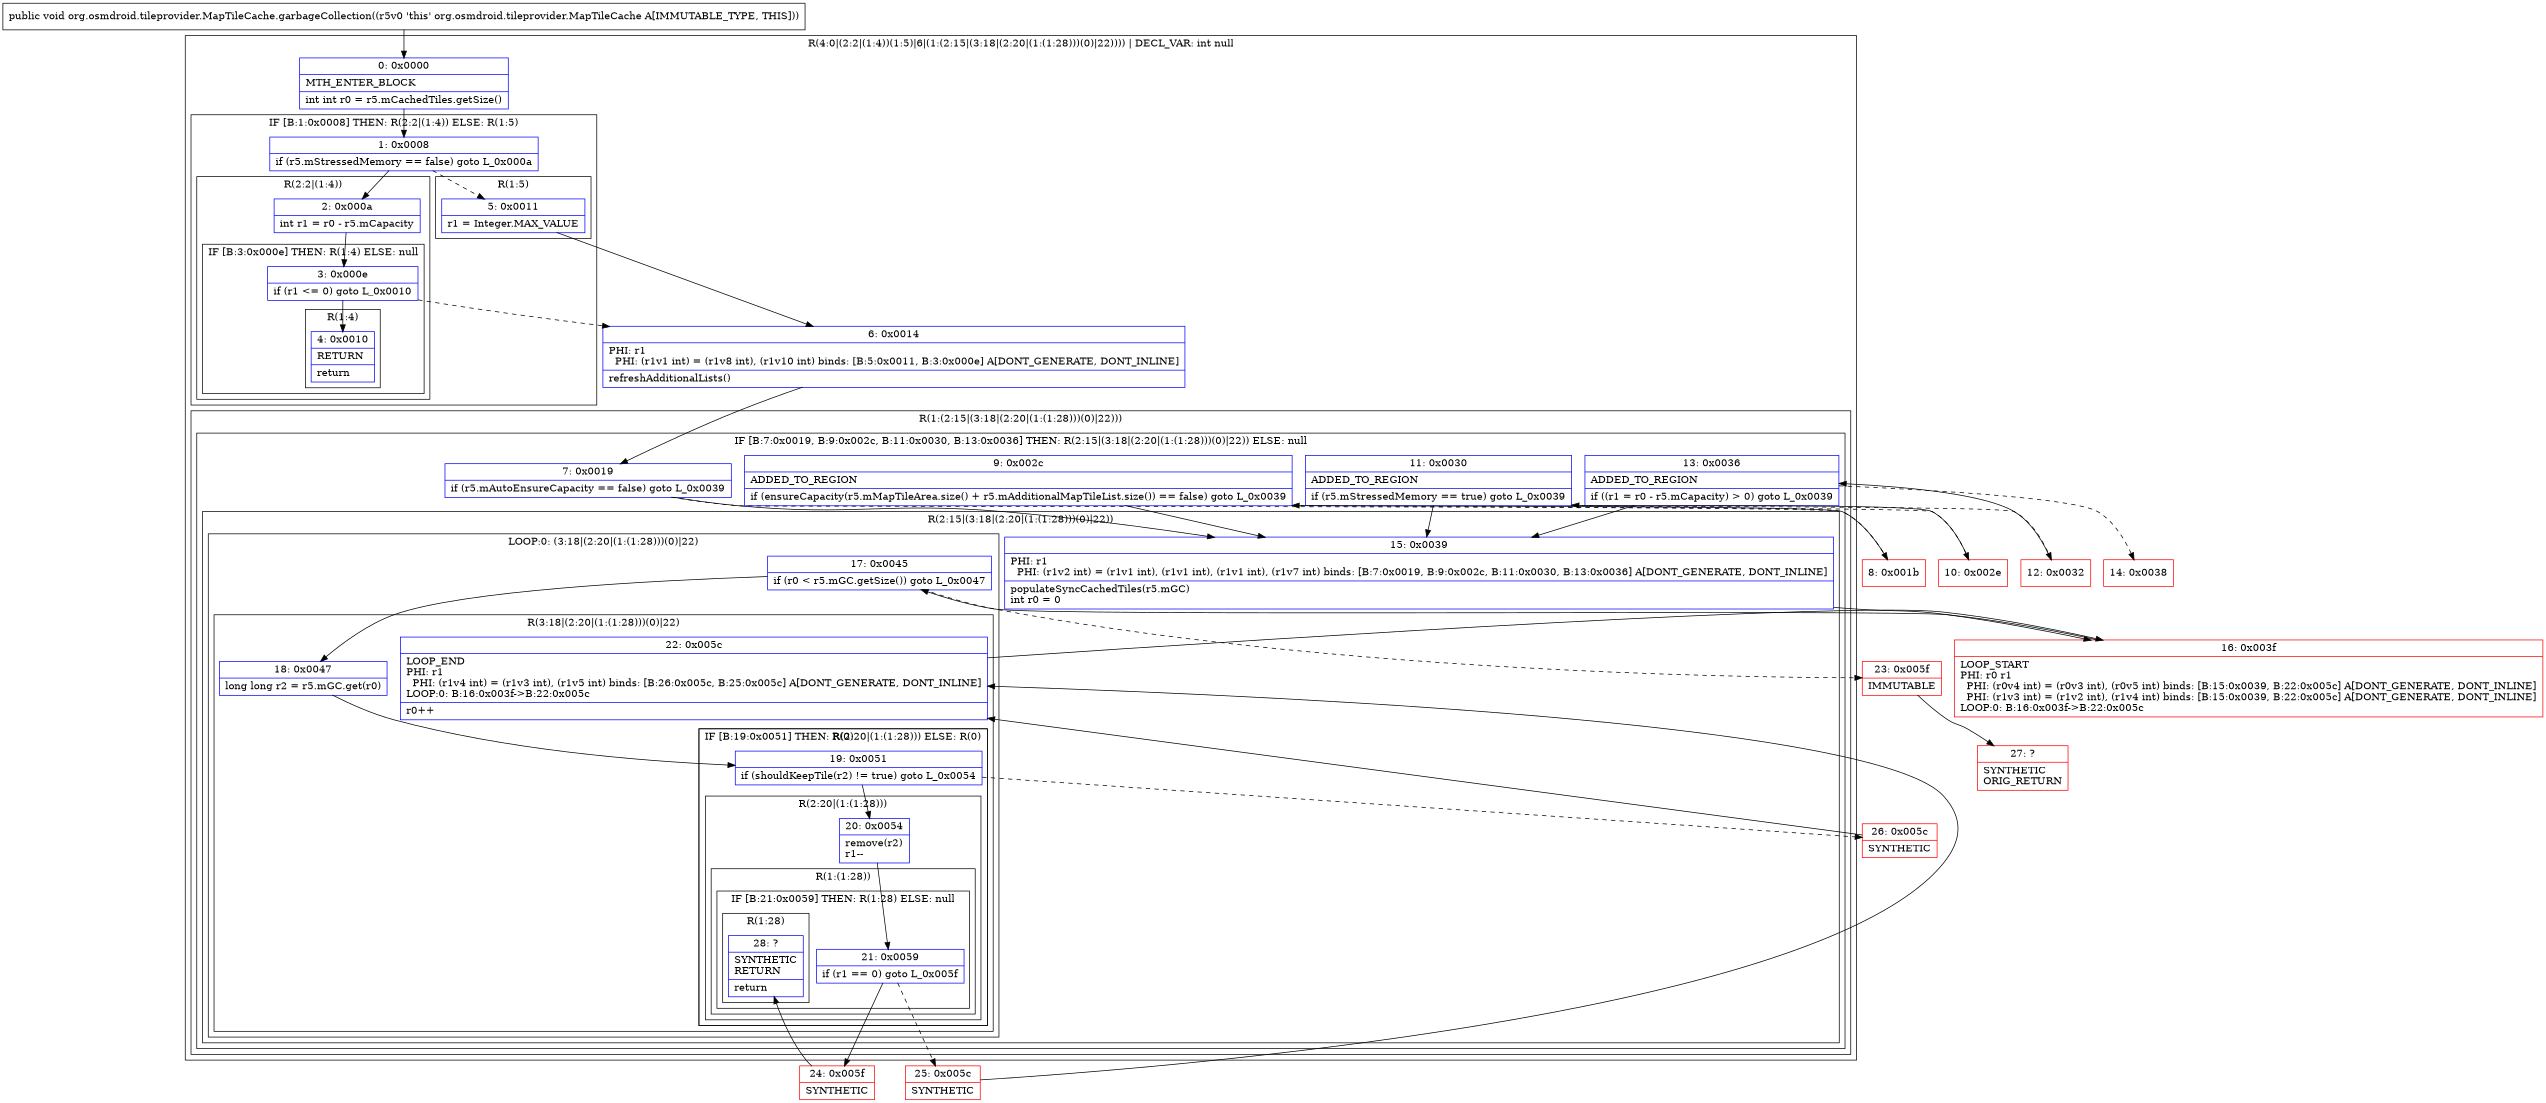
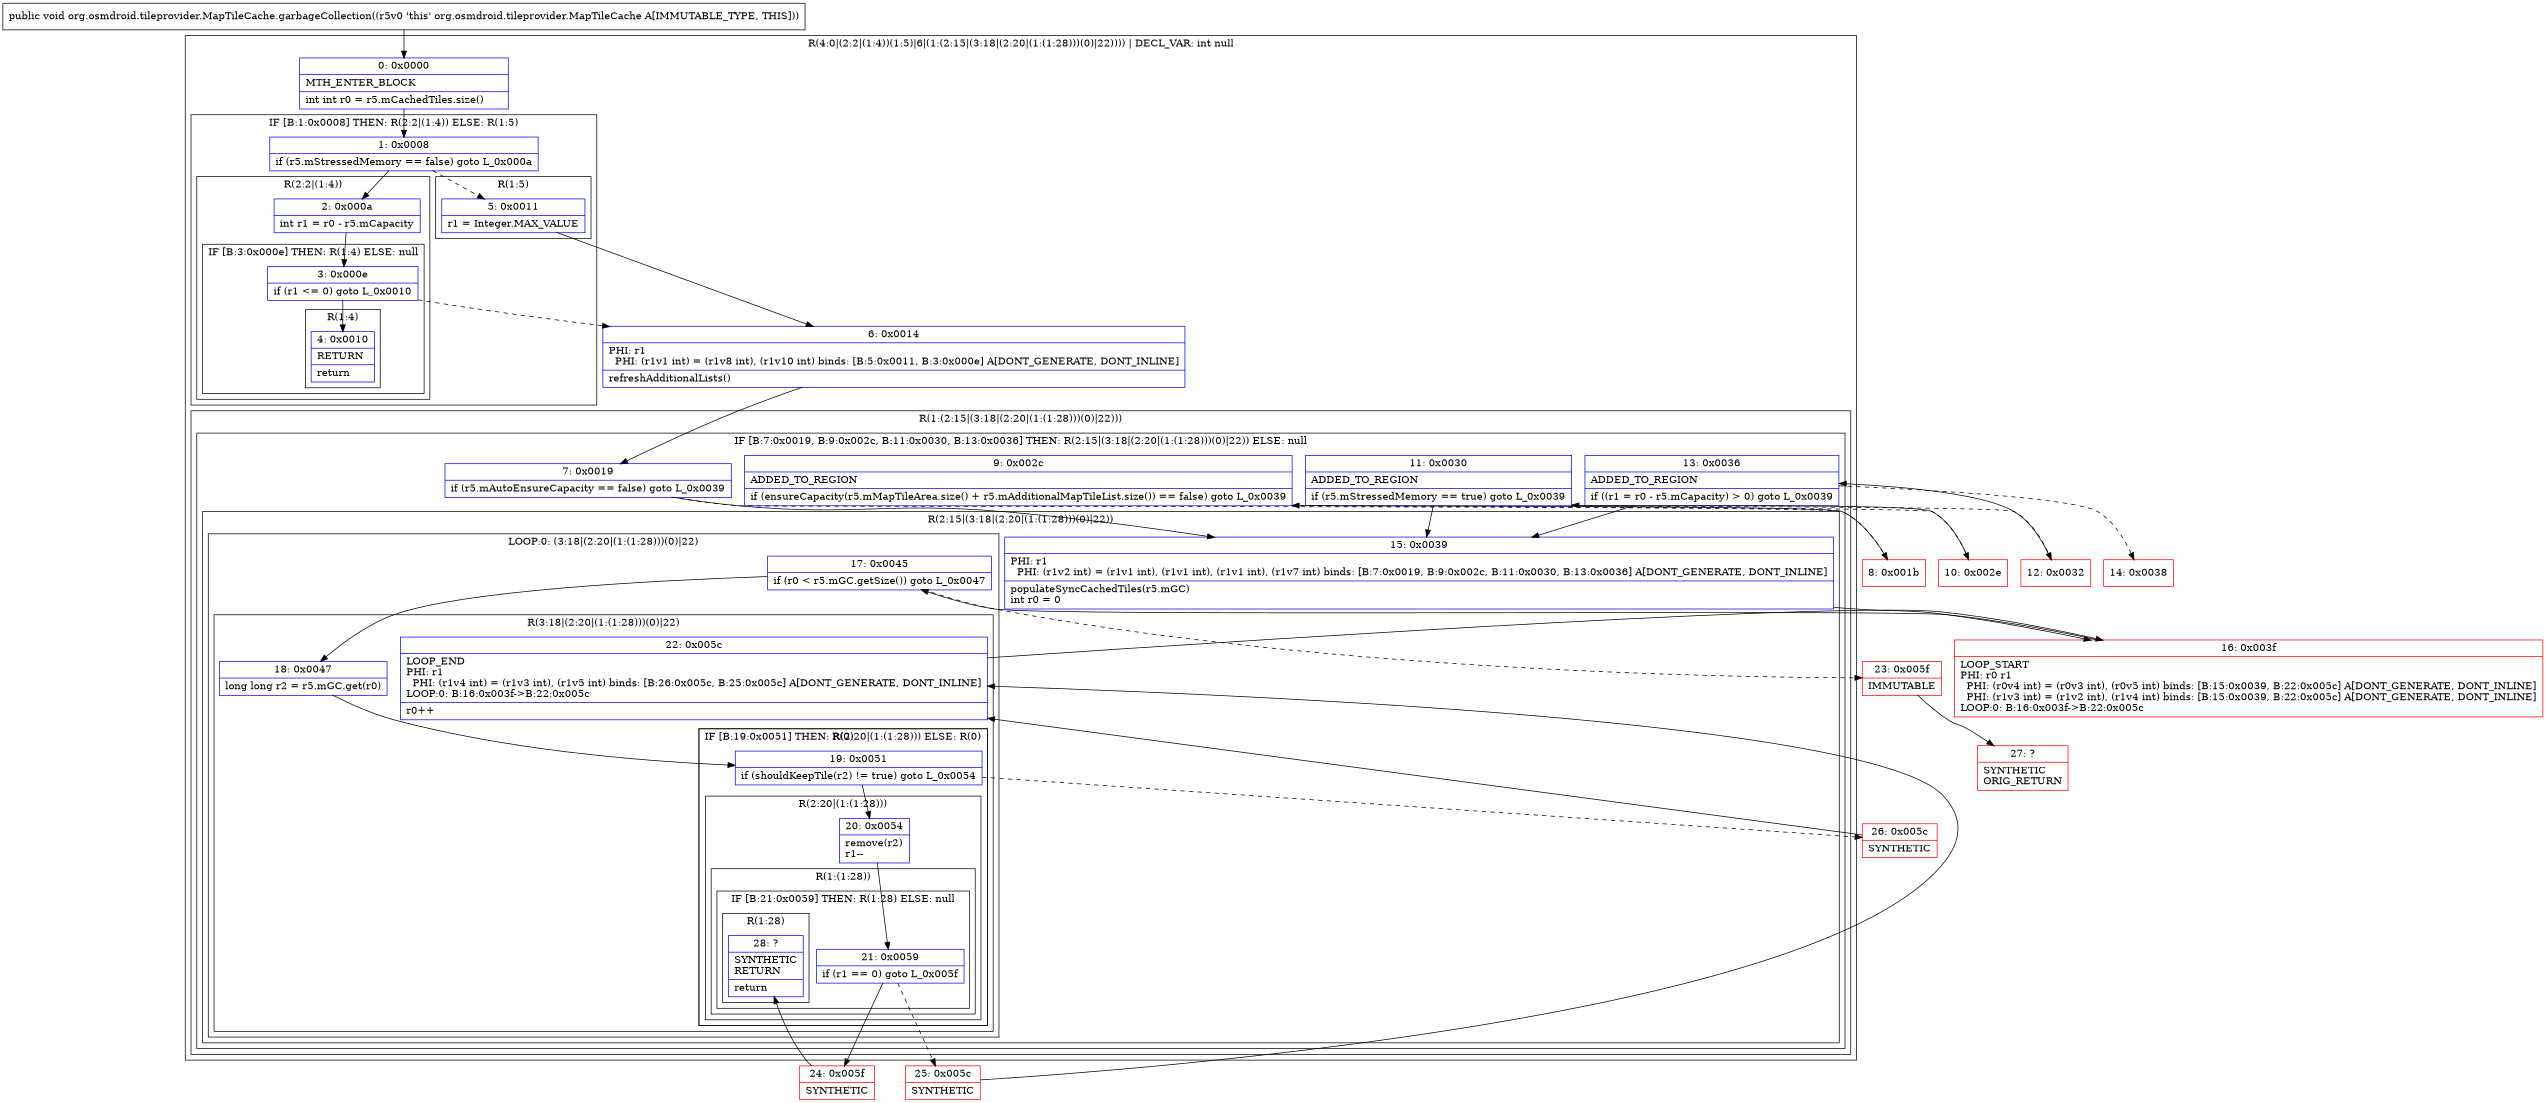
(404, 100) -> (395, 100)
(1191, 521) -> none
